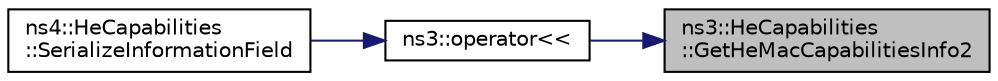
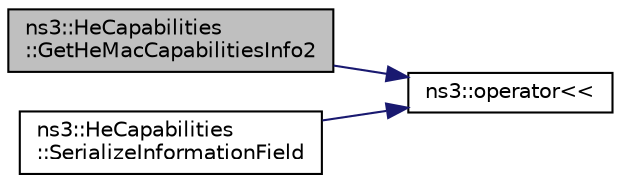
(159, 41) -> (171, 143)
(617, 41) -> (360, 70)
